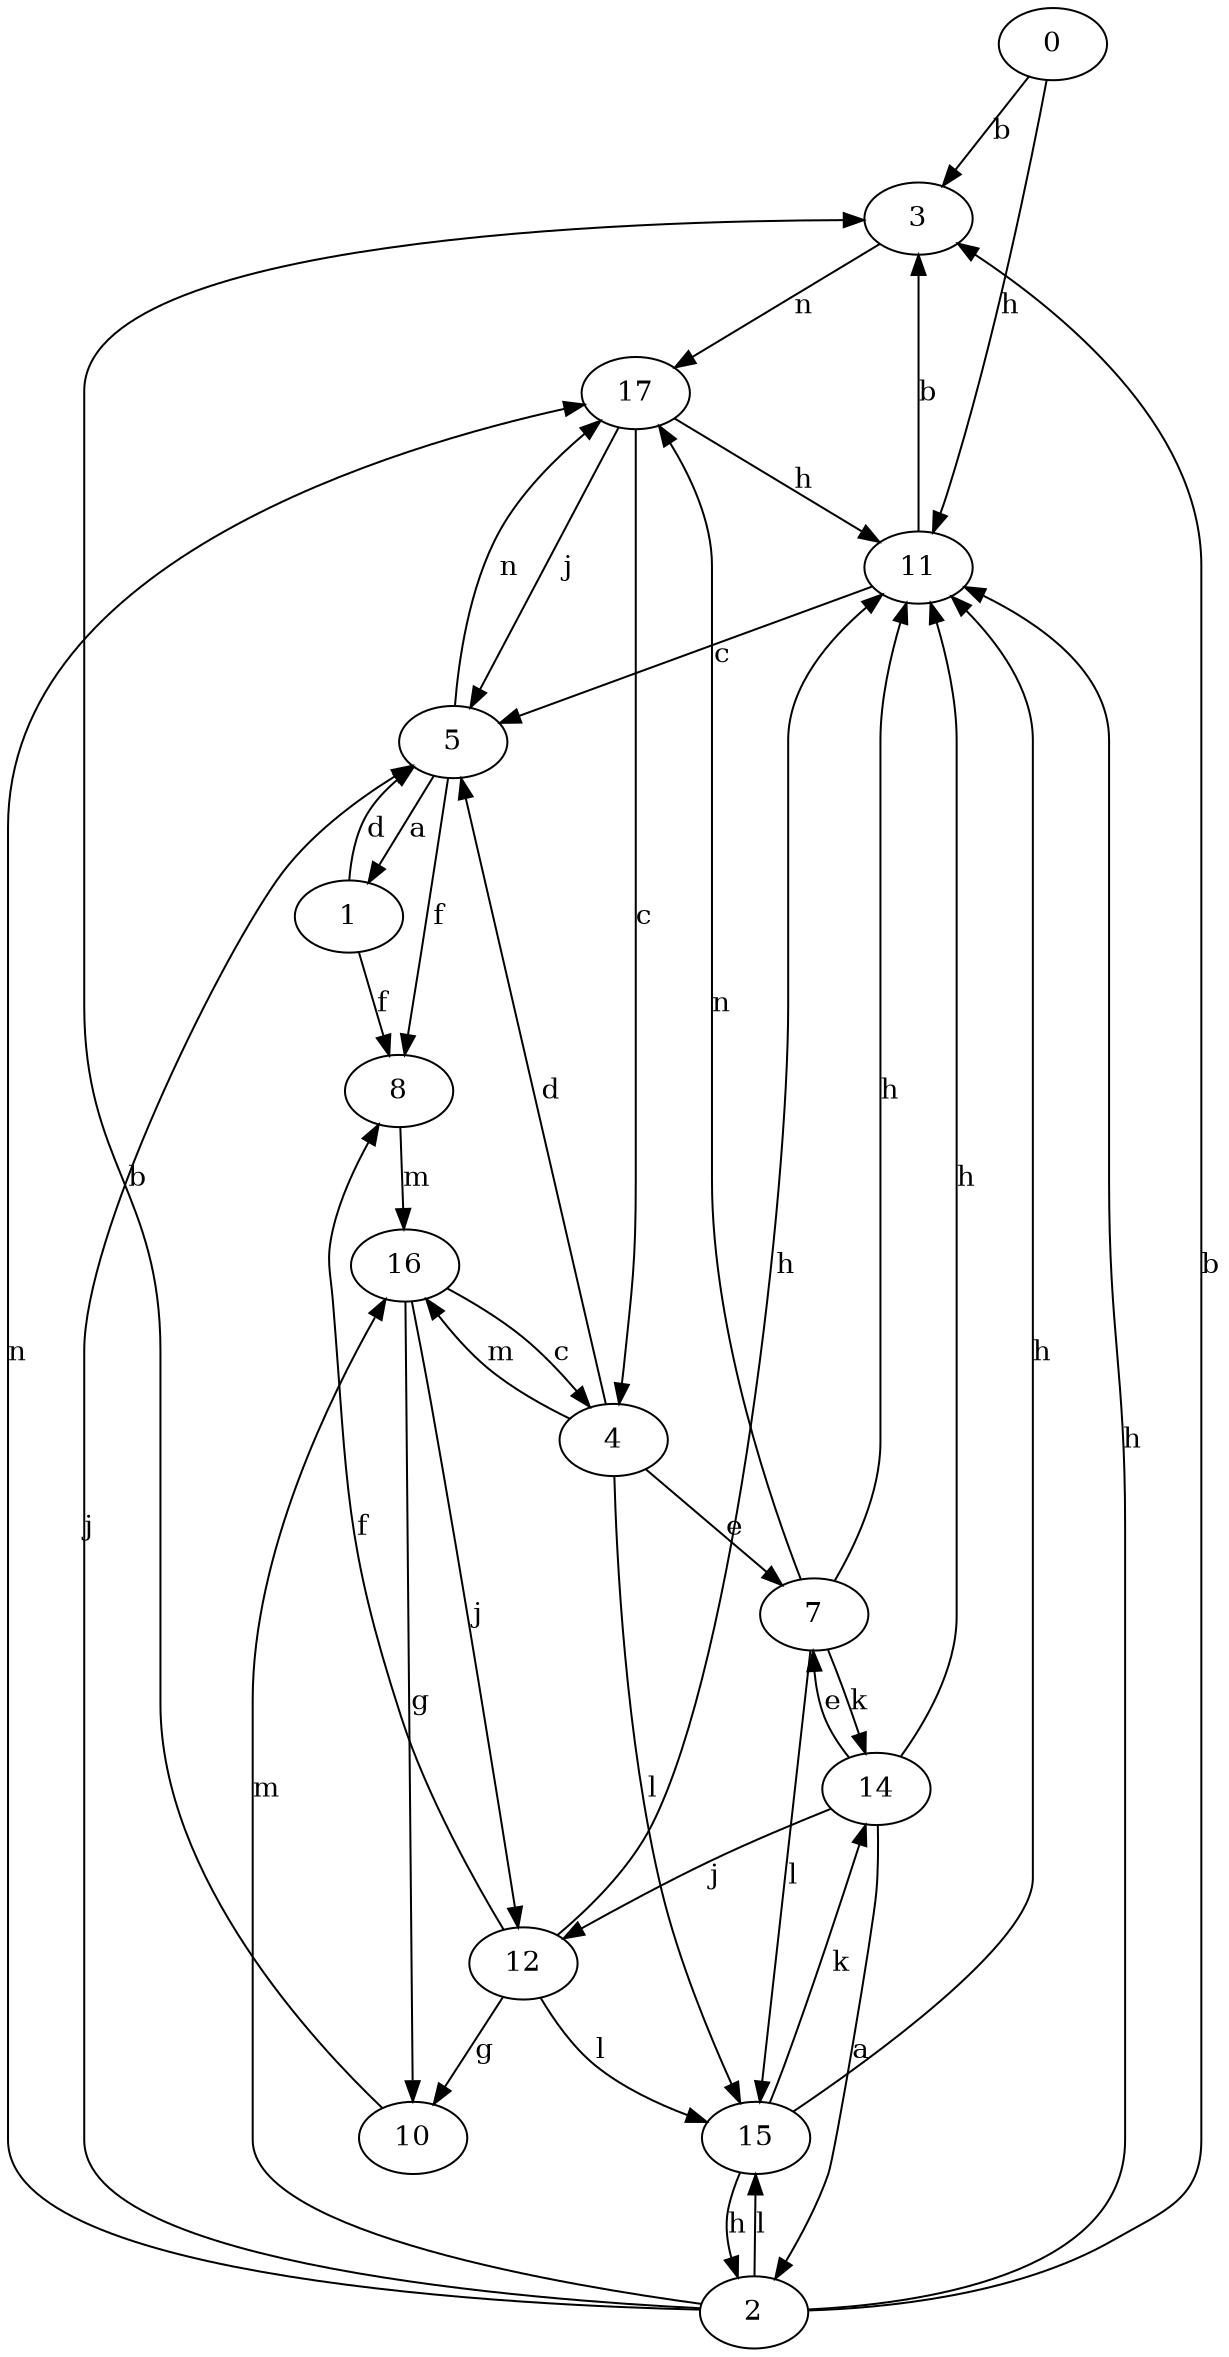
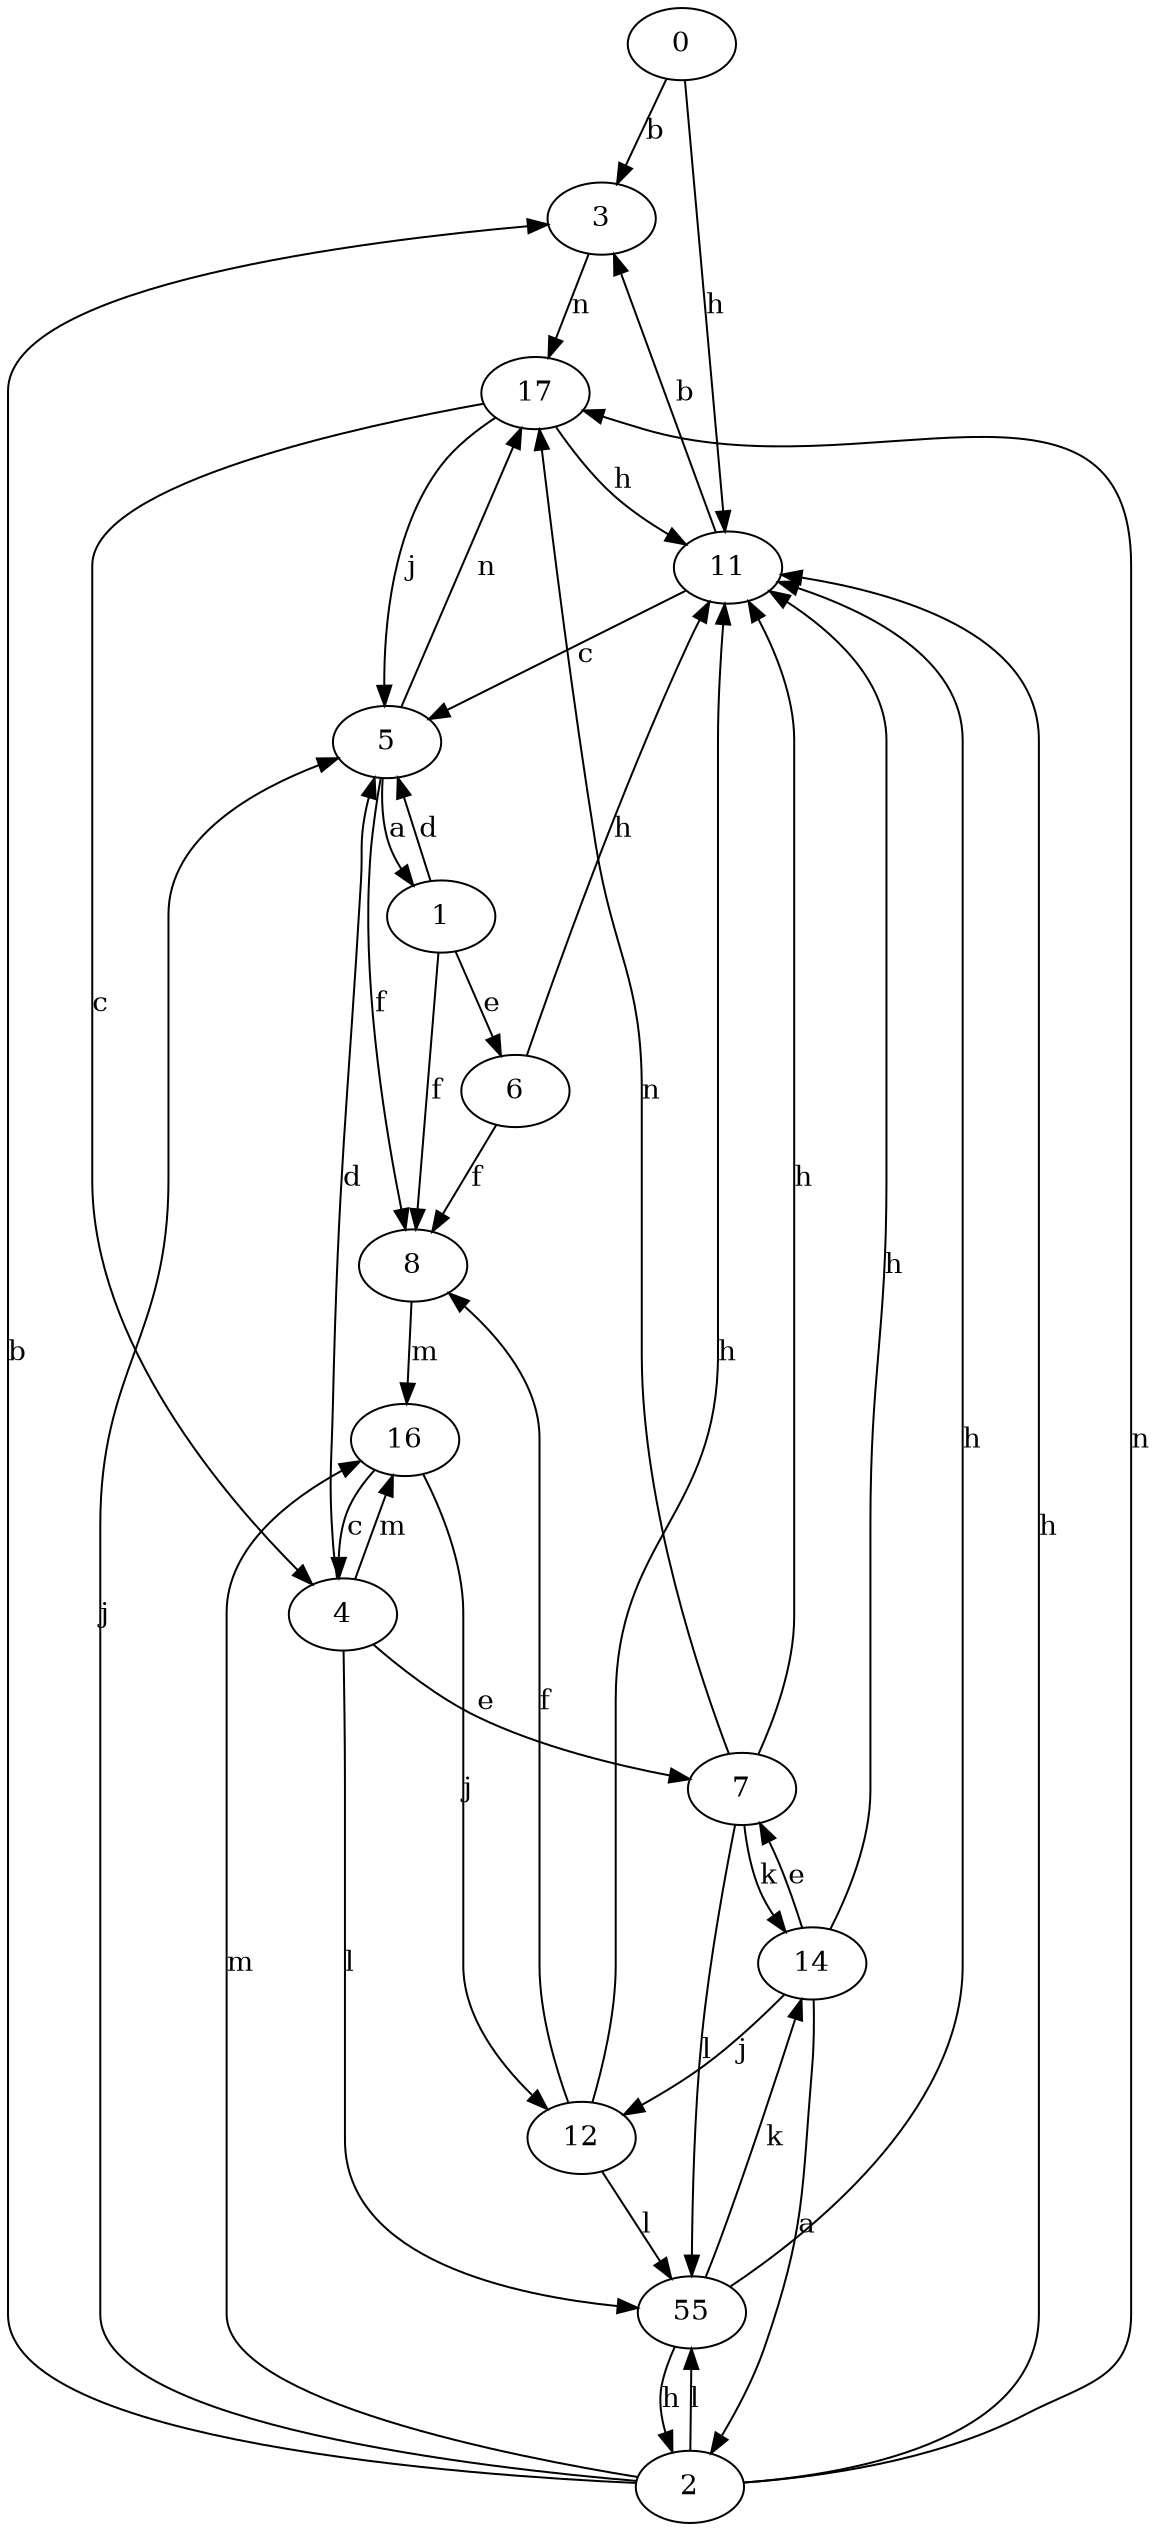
none -> (515, 1091)
(413, 2138) -> none
(756, 2138) -> (692, 2312)
